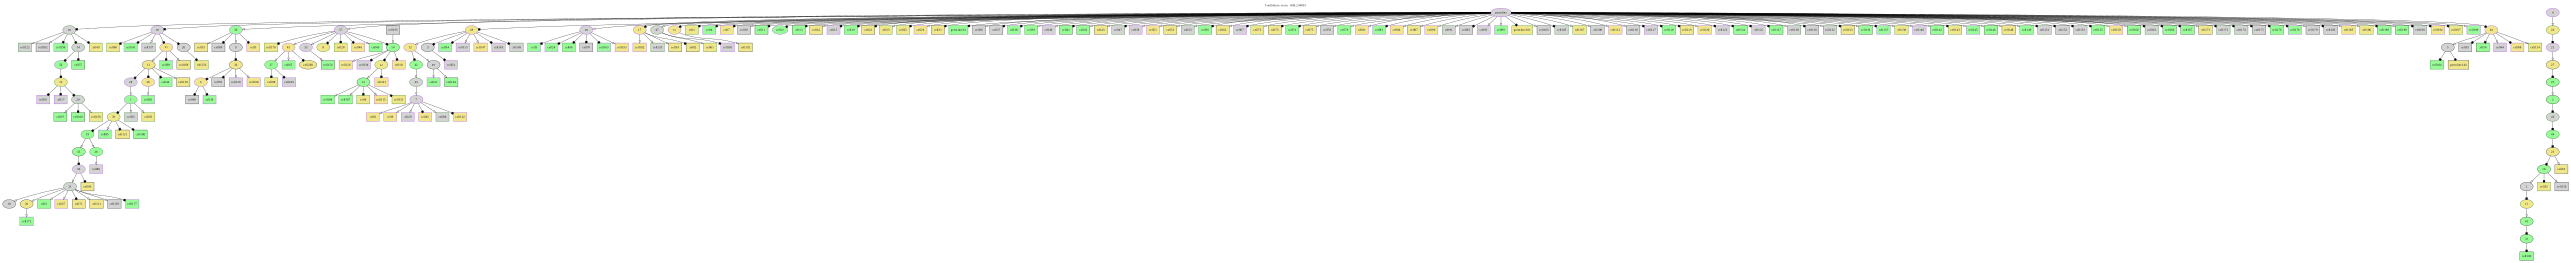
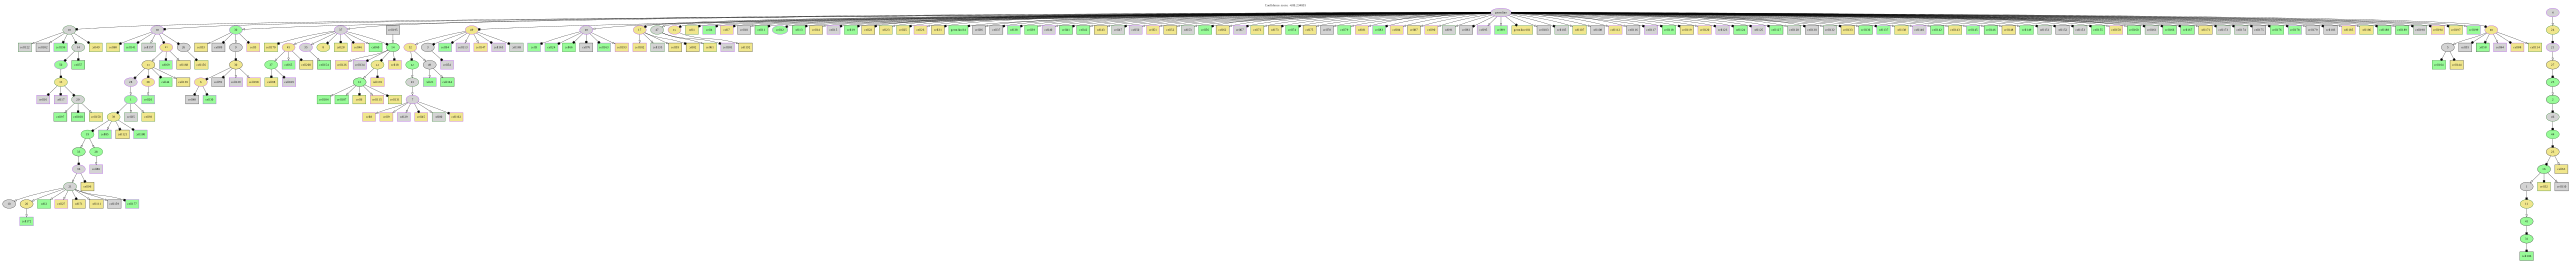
(1729, 15) -> (1729, 15)
(308, 65) -> (306, 65)
(2458, 65) -> (2457, 65)
(140, 134) -> (140, 134)
